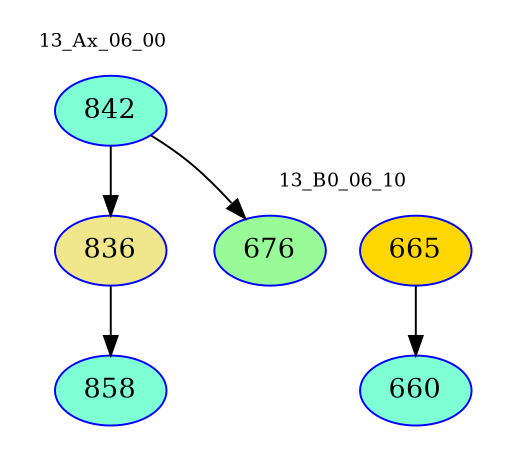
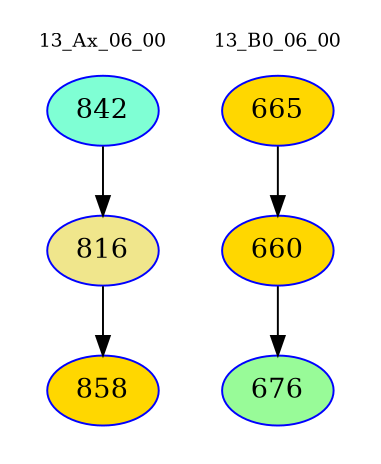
(211, 182) -> (278, 311)
(343, 182) -> (278, 42)
(111, 251) -> (103, 251)
(111, 391) -> (103, 391)
(416, 391) -> (278, 251)
